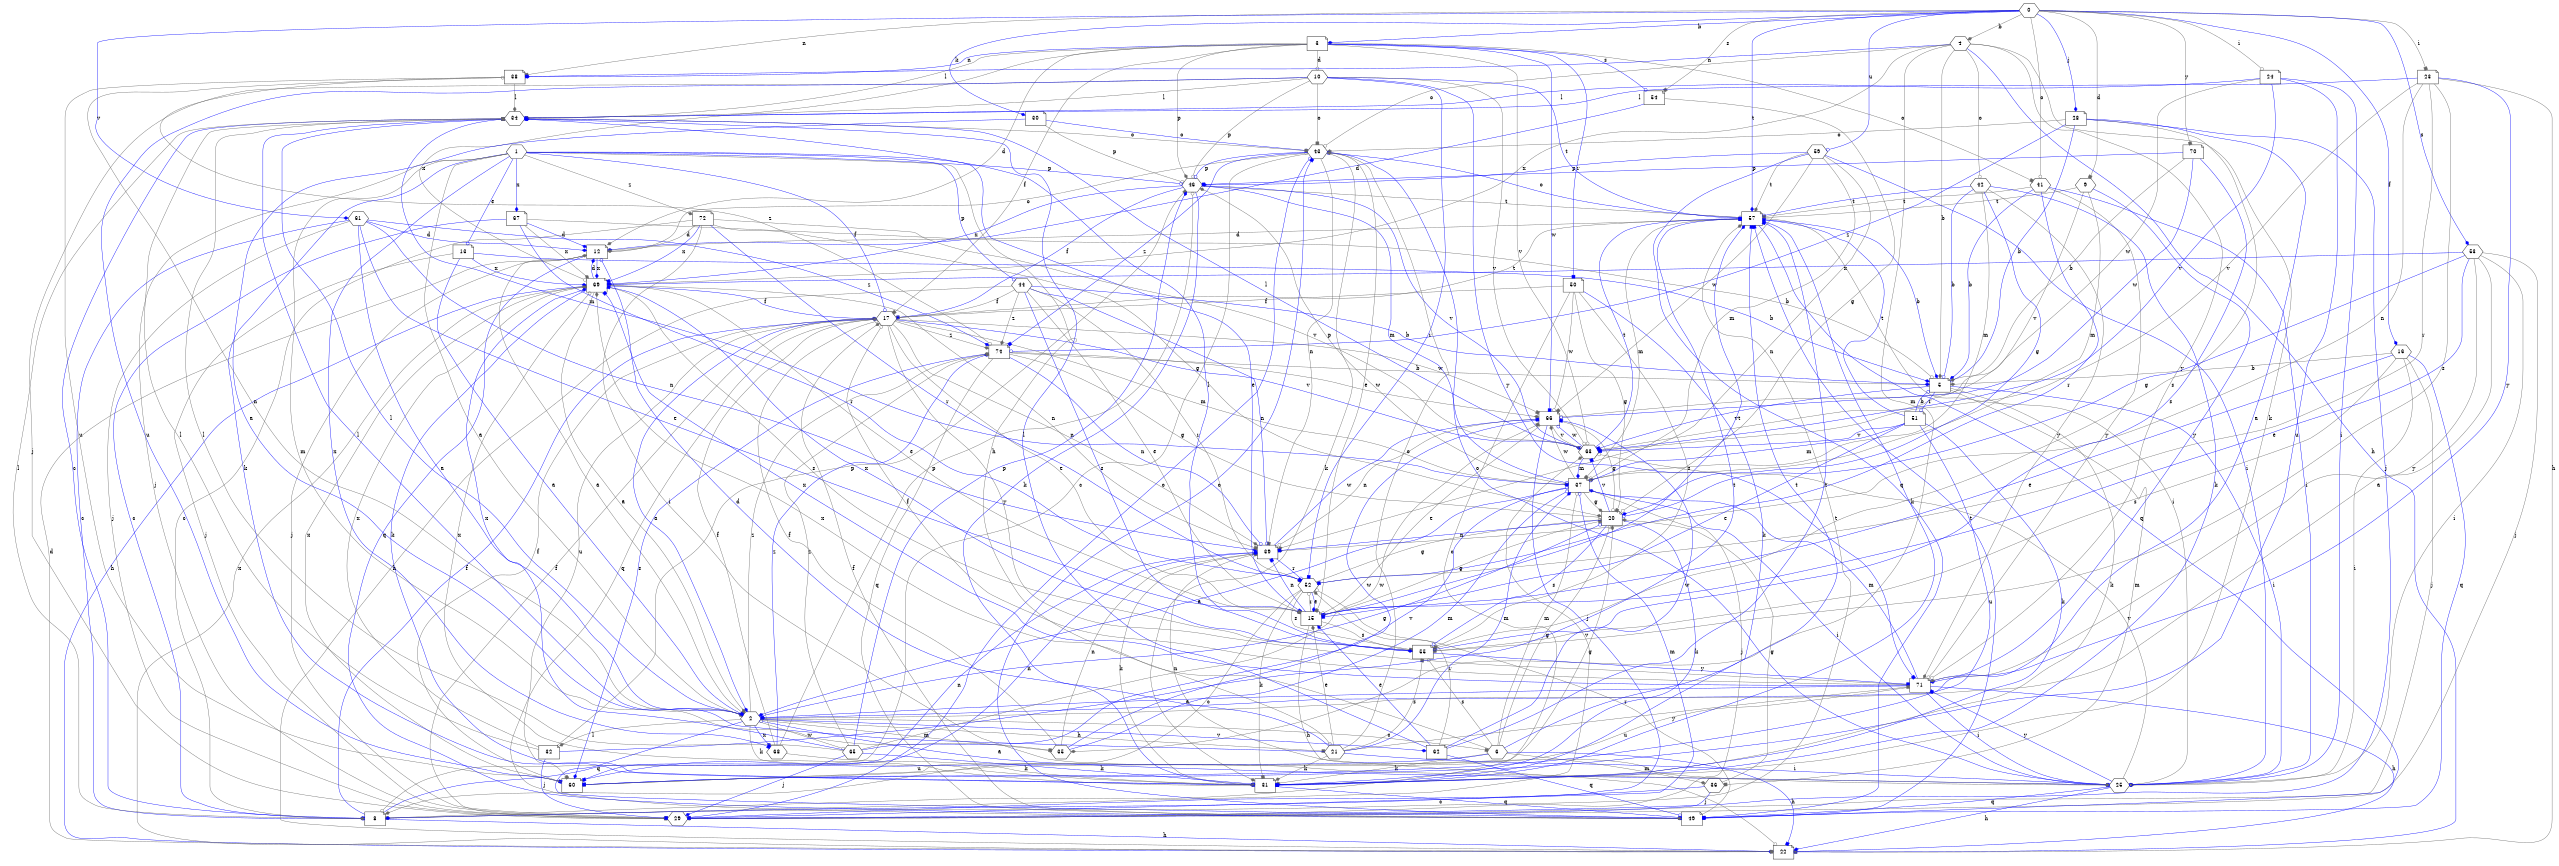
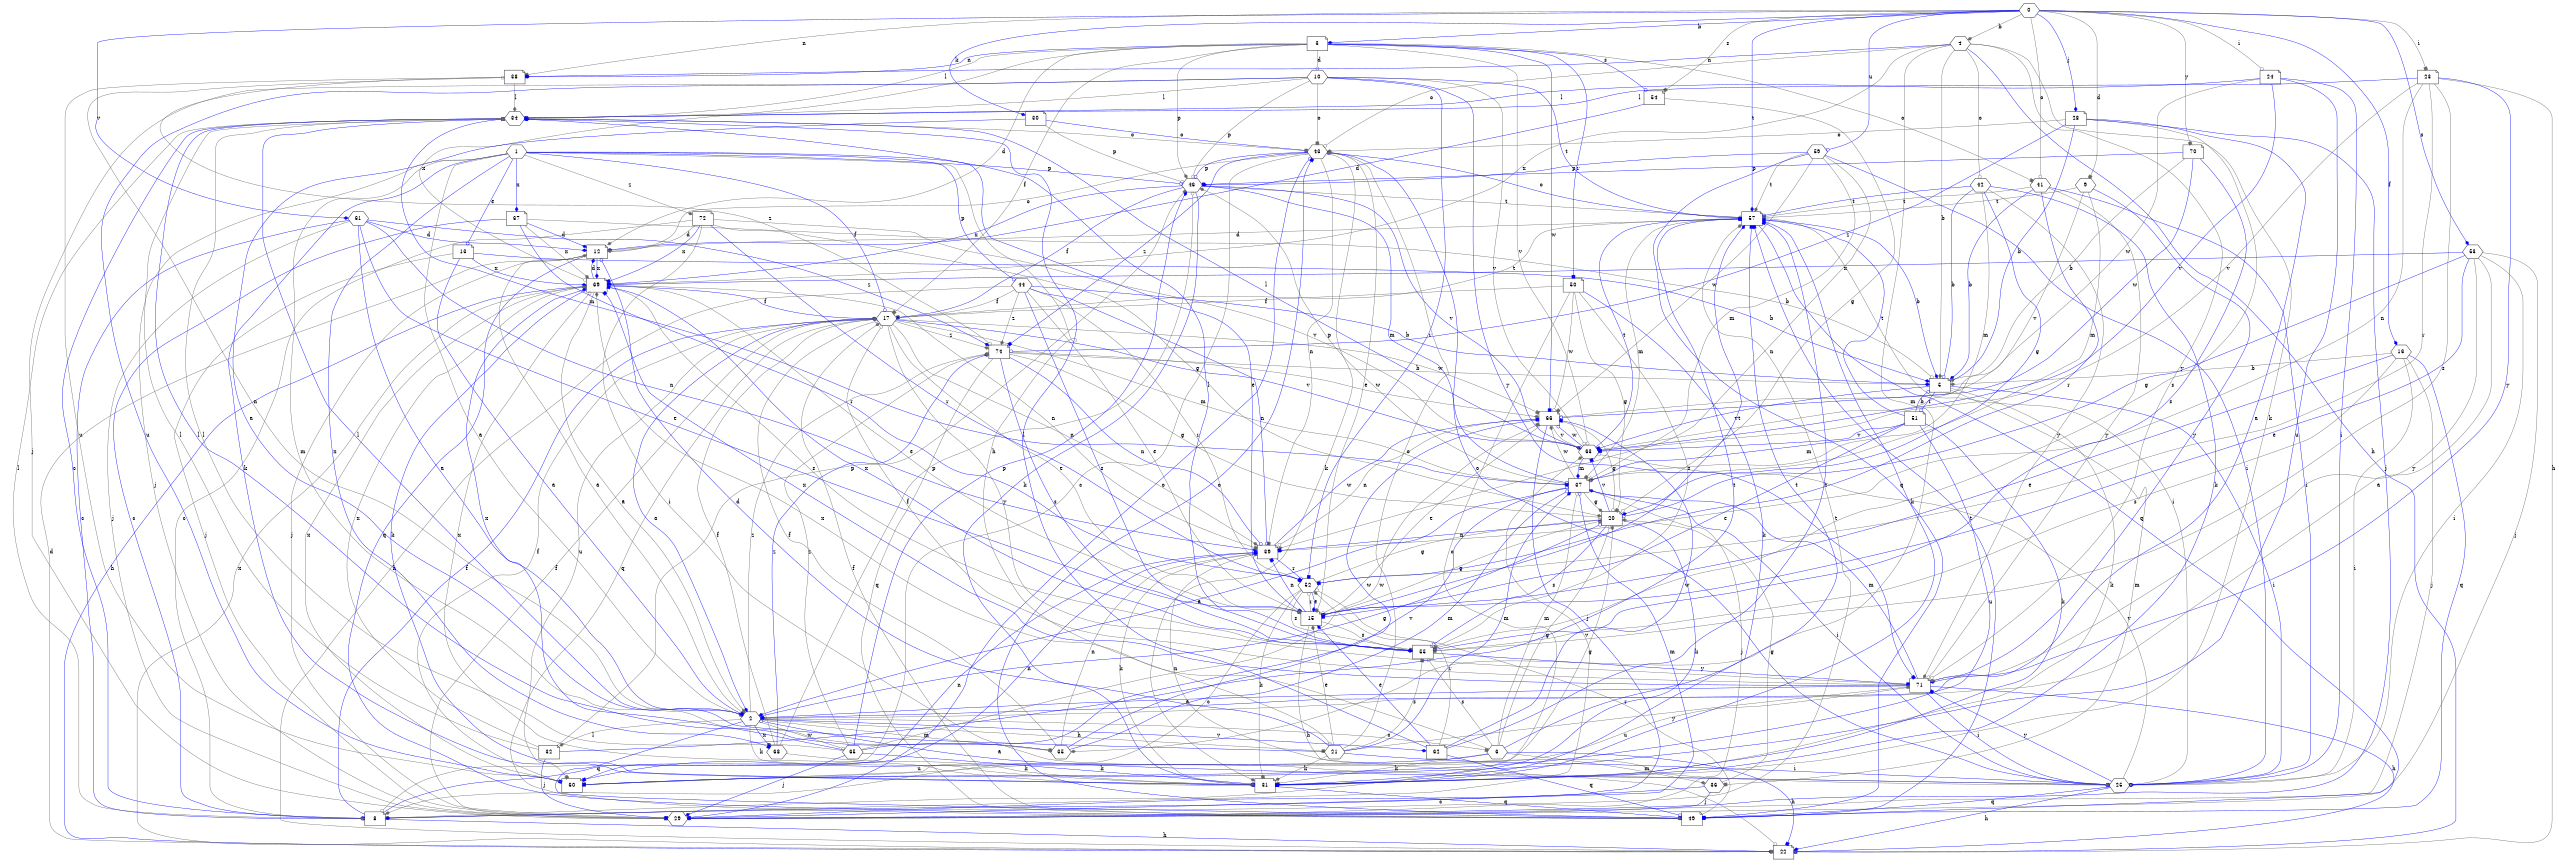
(371, 399) -> (324, 536)
(695, 481) -> (1154, 591)
